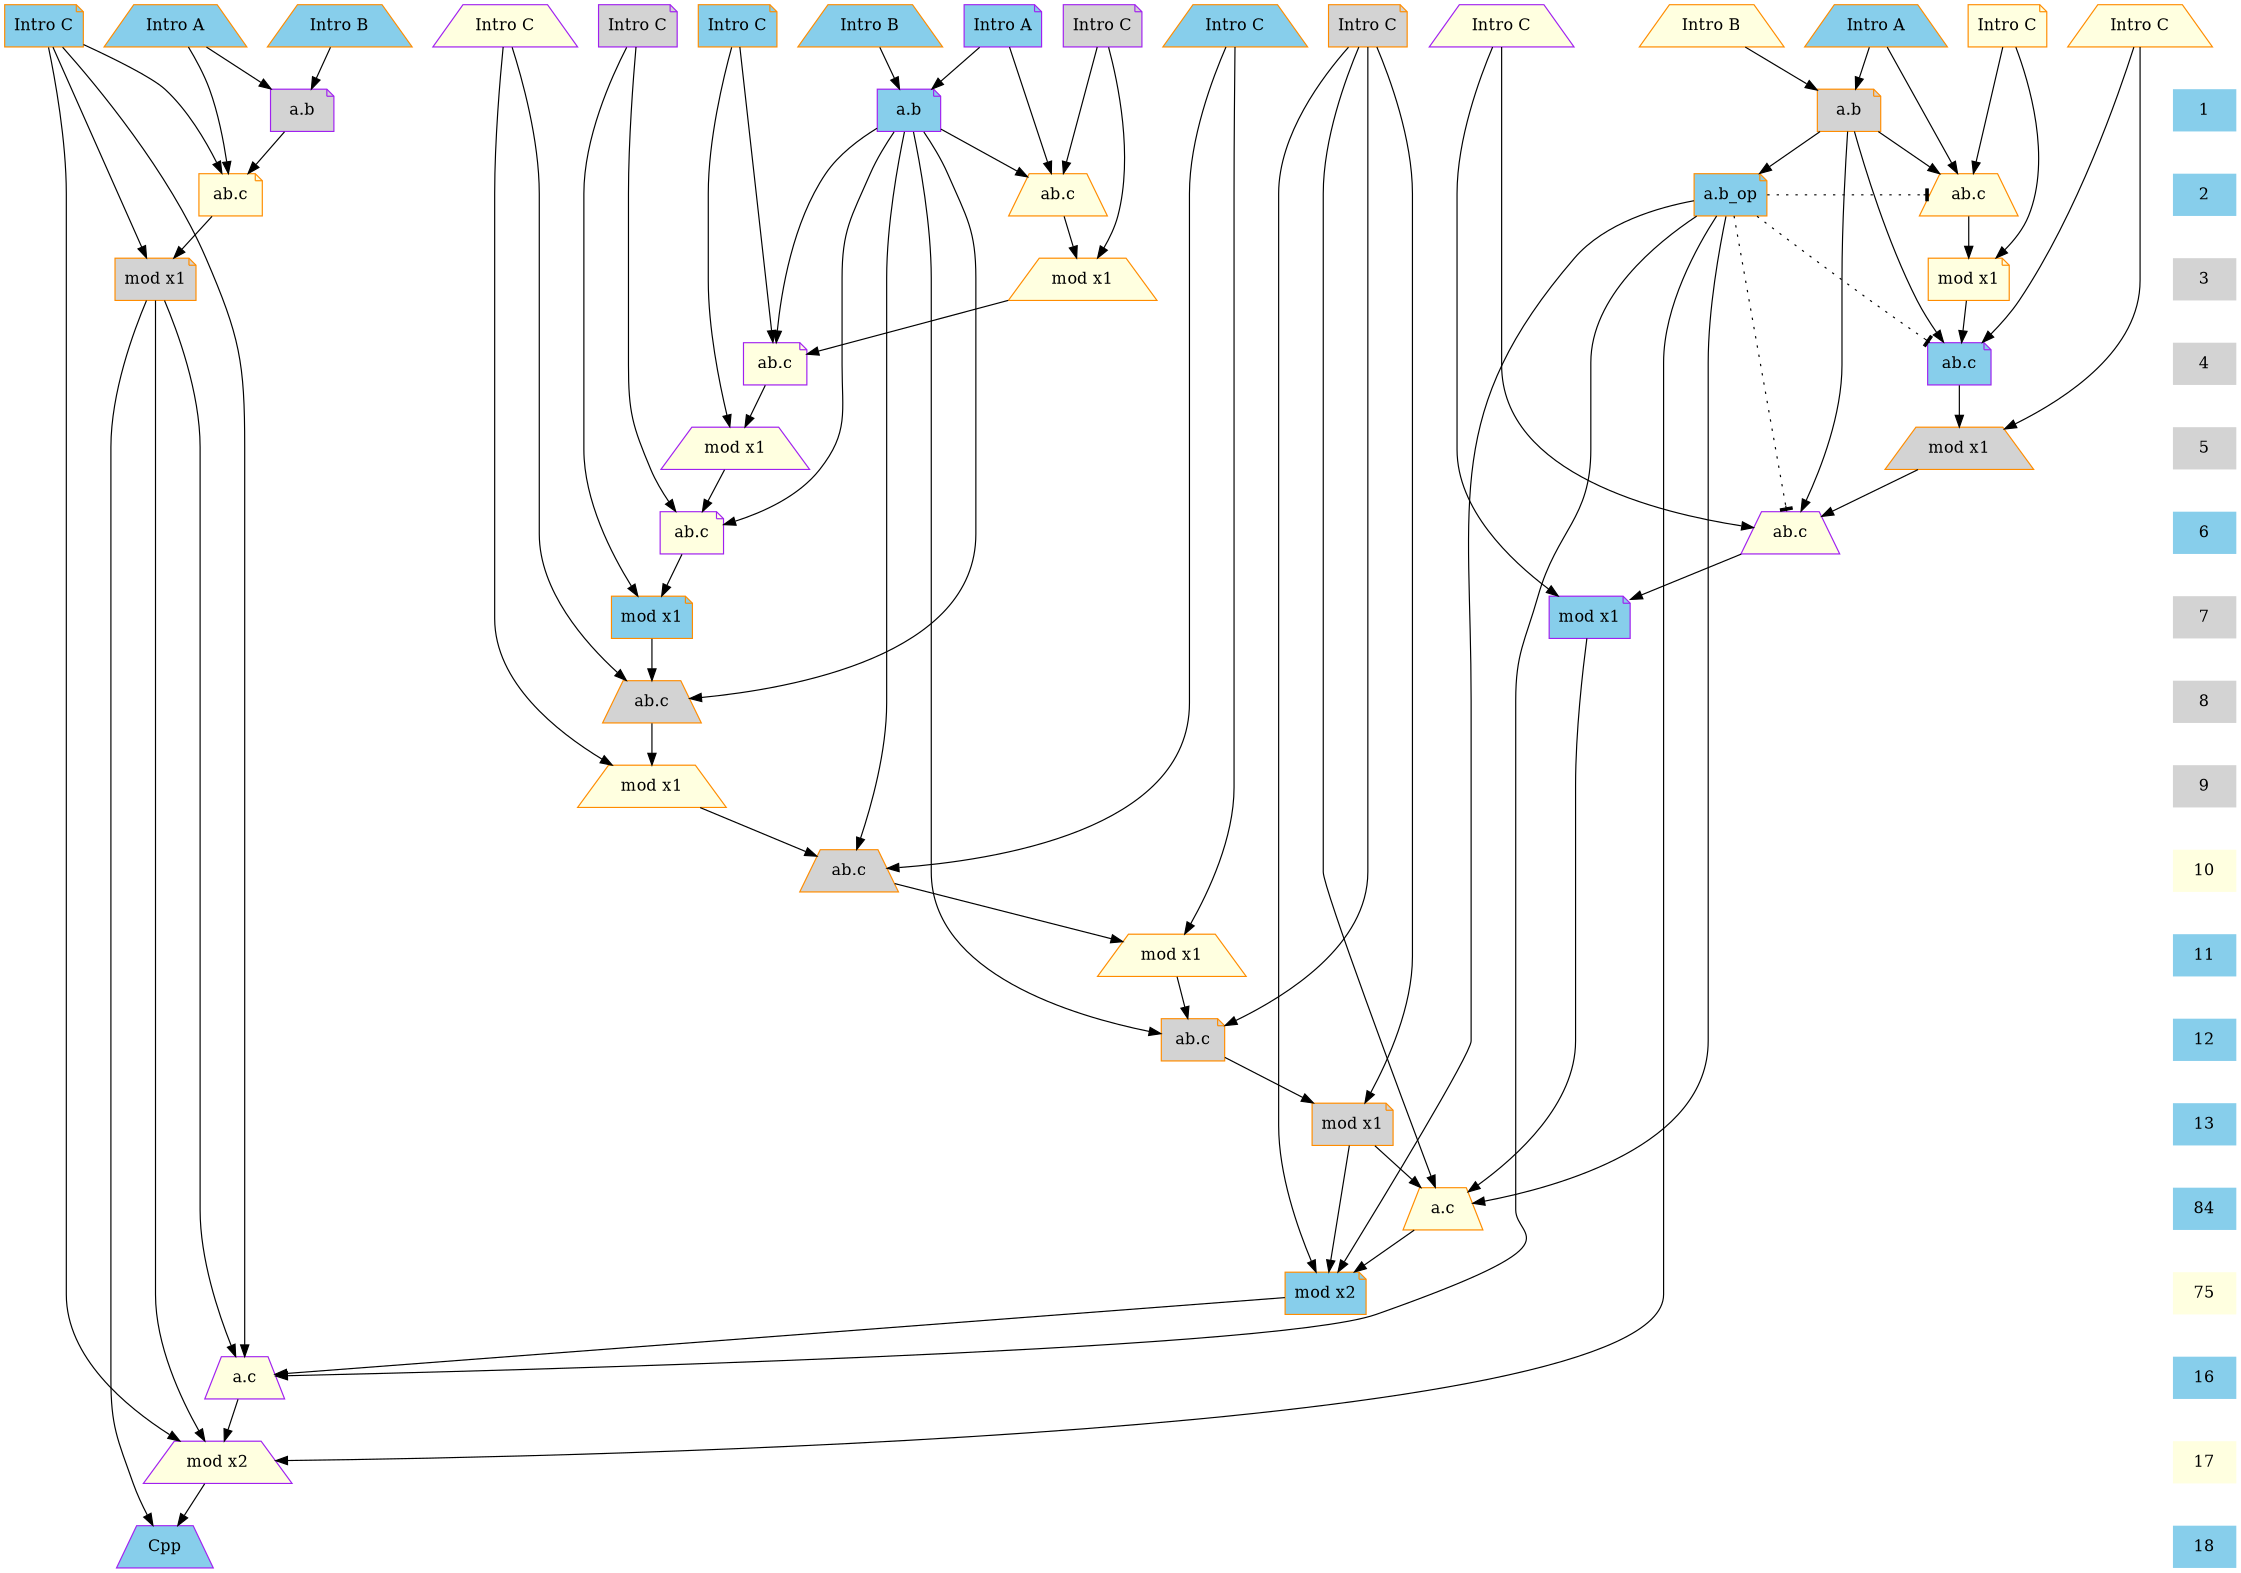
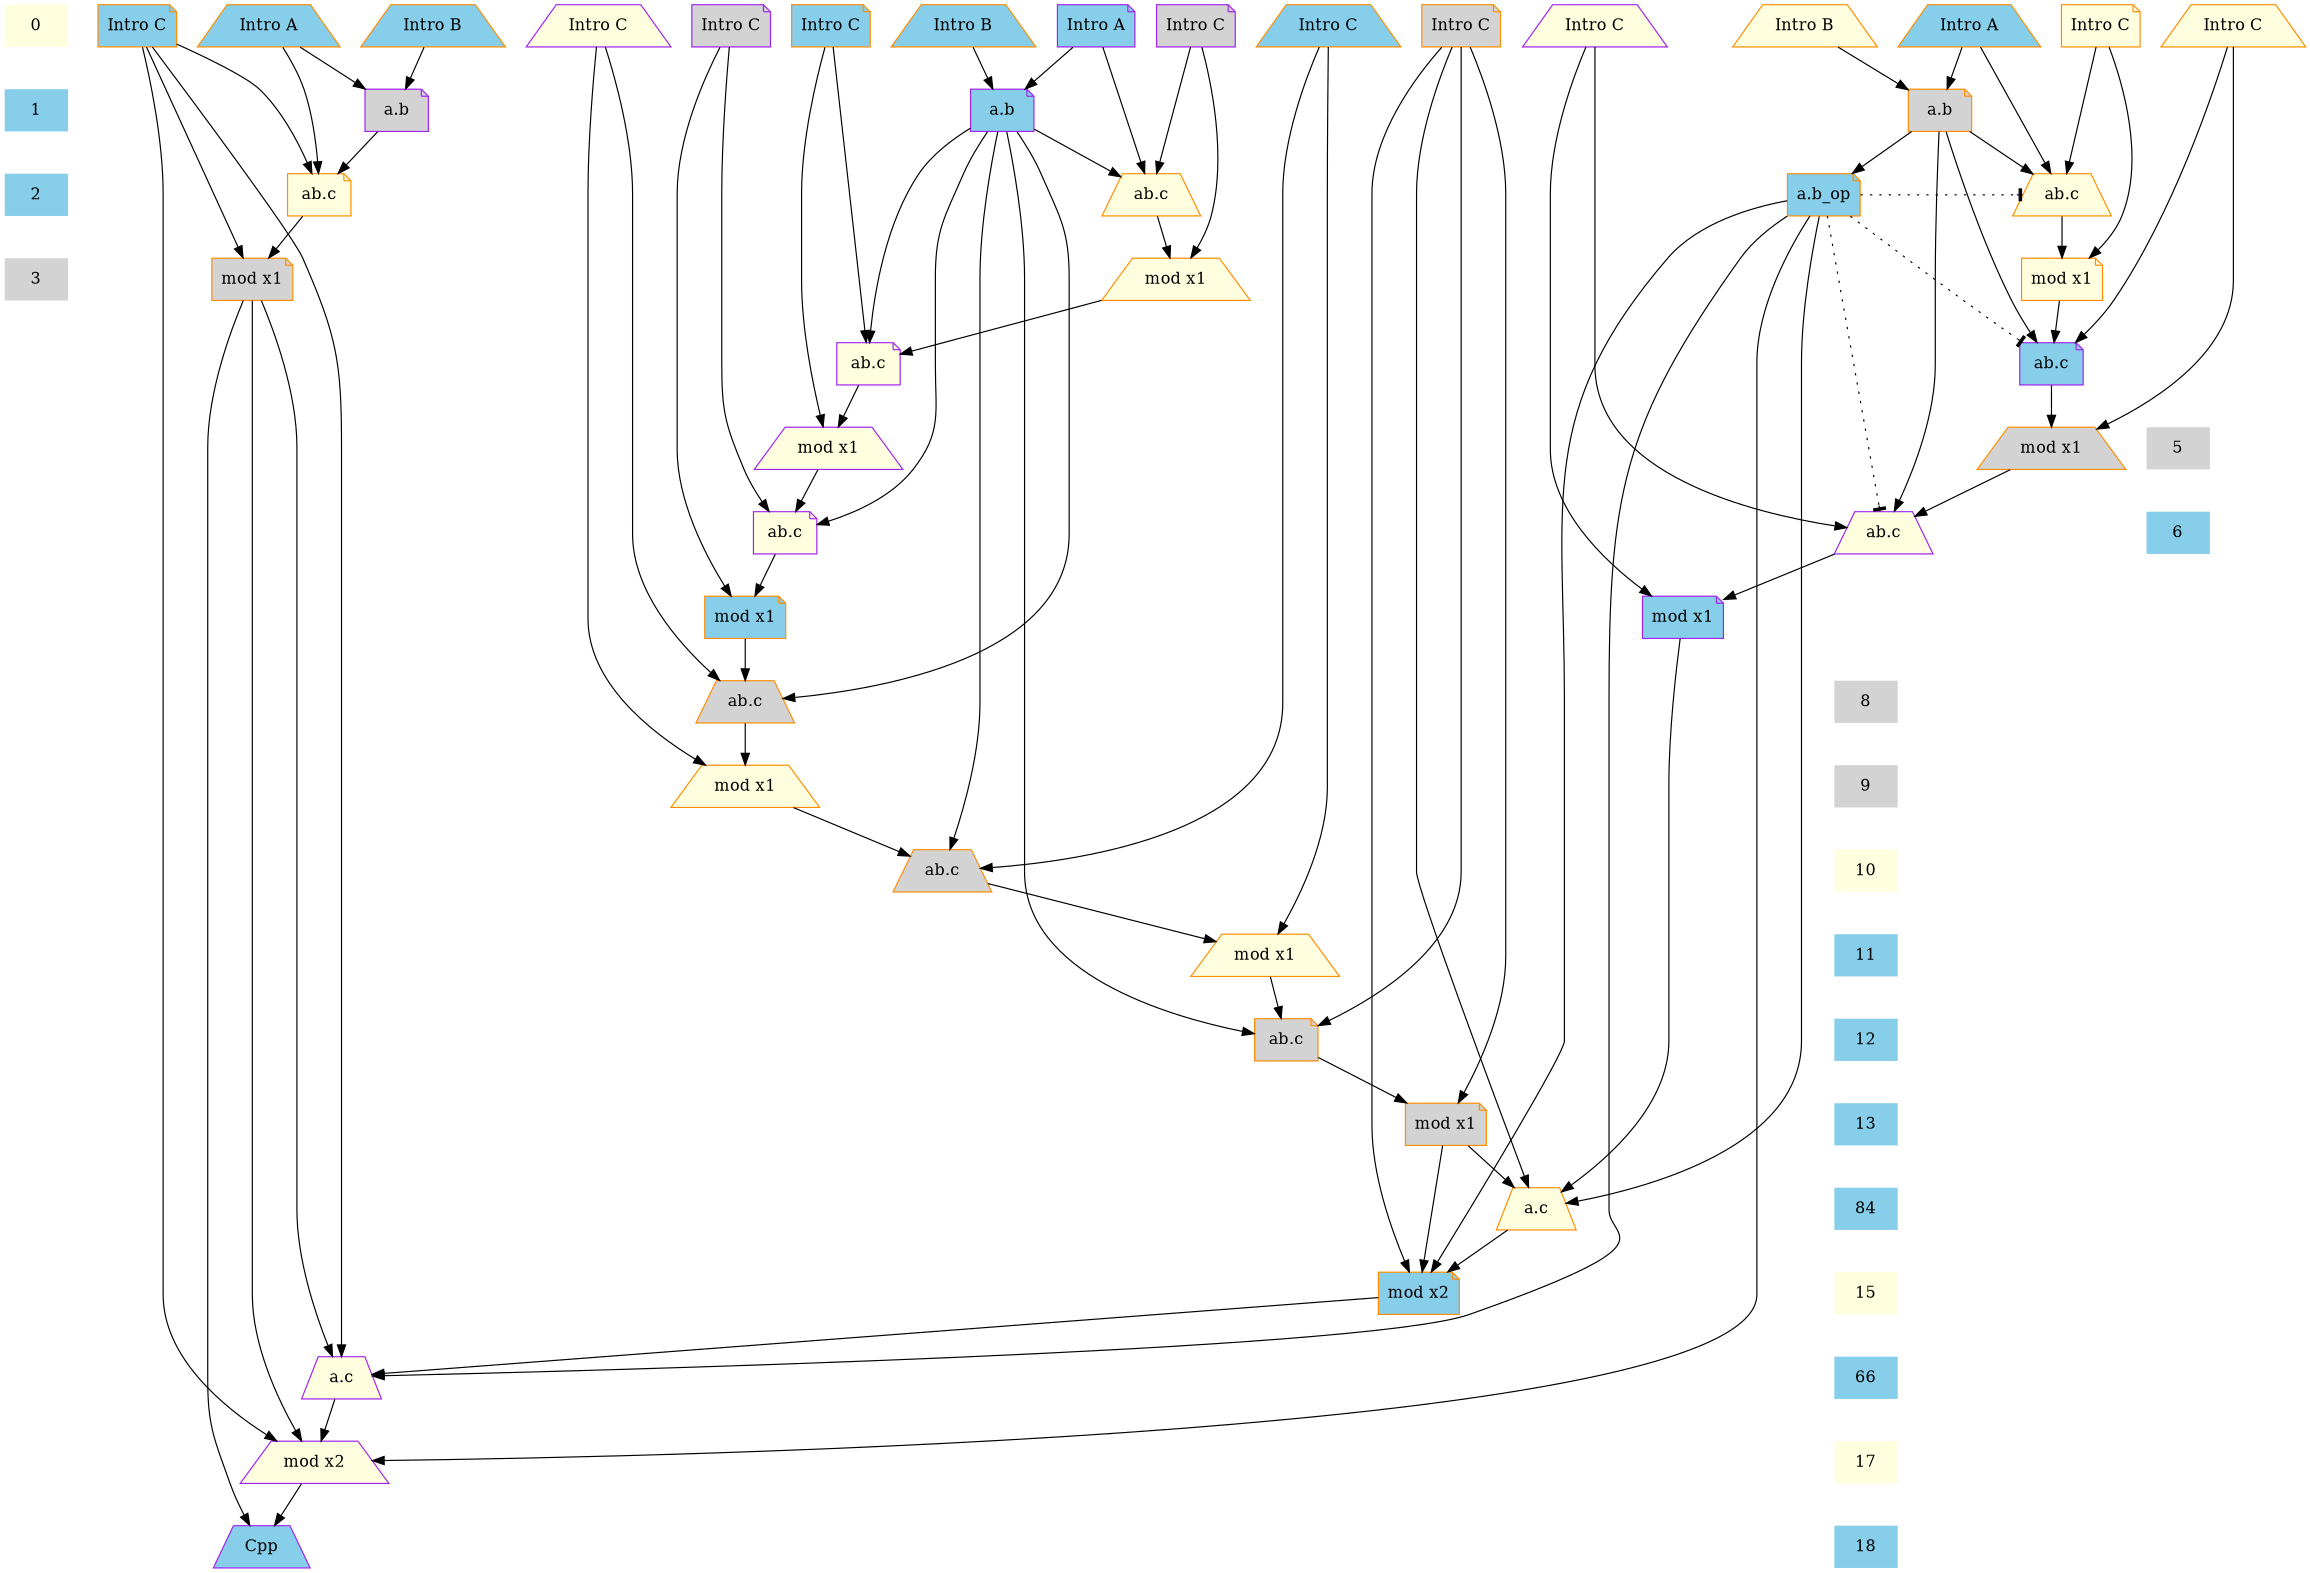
none -> (36, 26)
(2205, 364) -> none
(2205, 617) -> none
(2205, 1293) -> (1866, 1293)
(2205, 1378) -> (1866, 1378)
